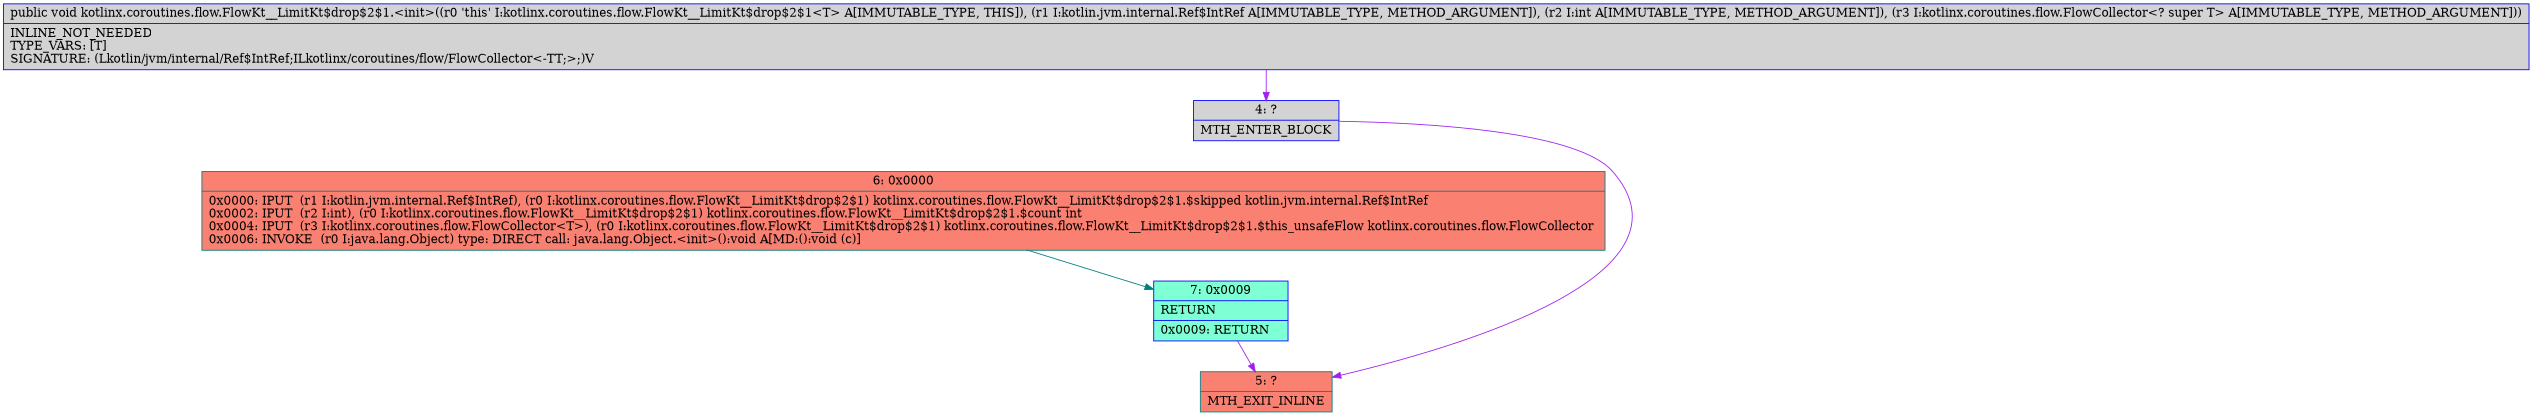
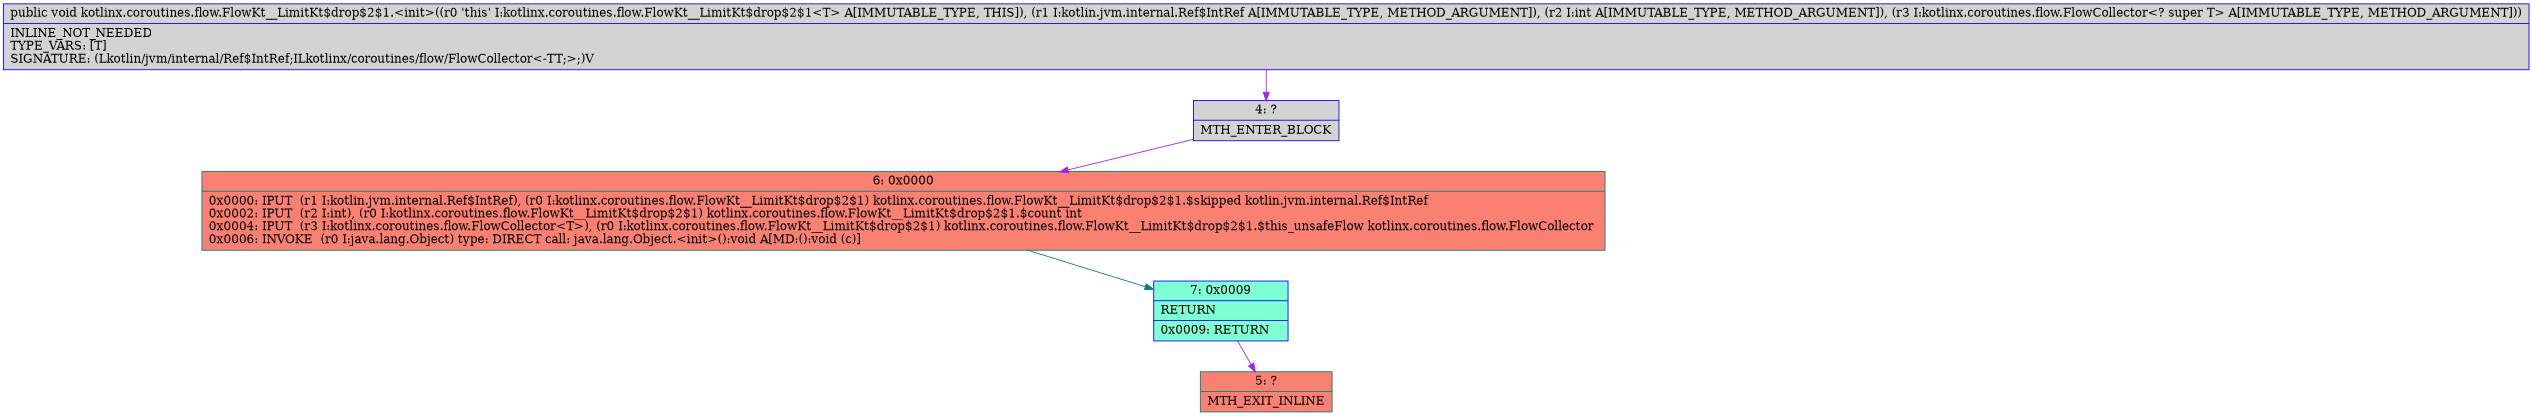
(1629, 223) -> (1131, 155)
